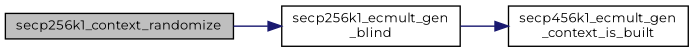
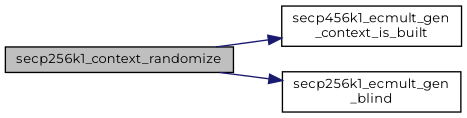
(478, 26) -> (242, 43)
